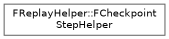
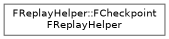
(85, 20) -> (85, 20)
